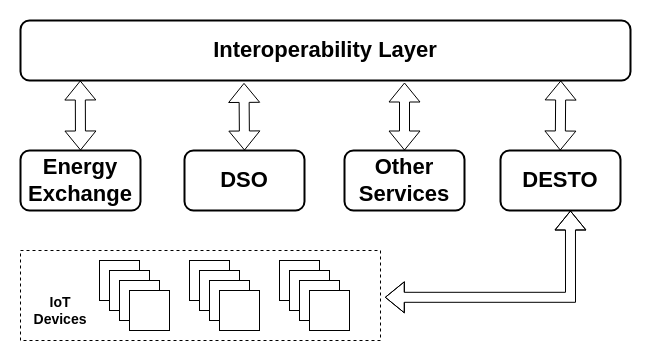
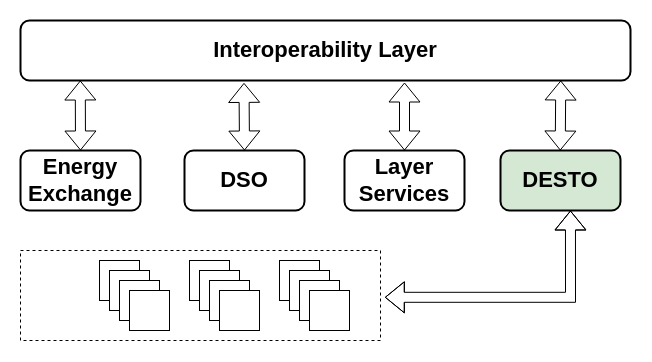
(405, 181) -> (405, 181)
(561, 181) -> (561, 181)
(61, 311) -> none
